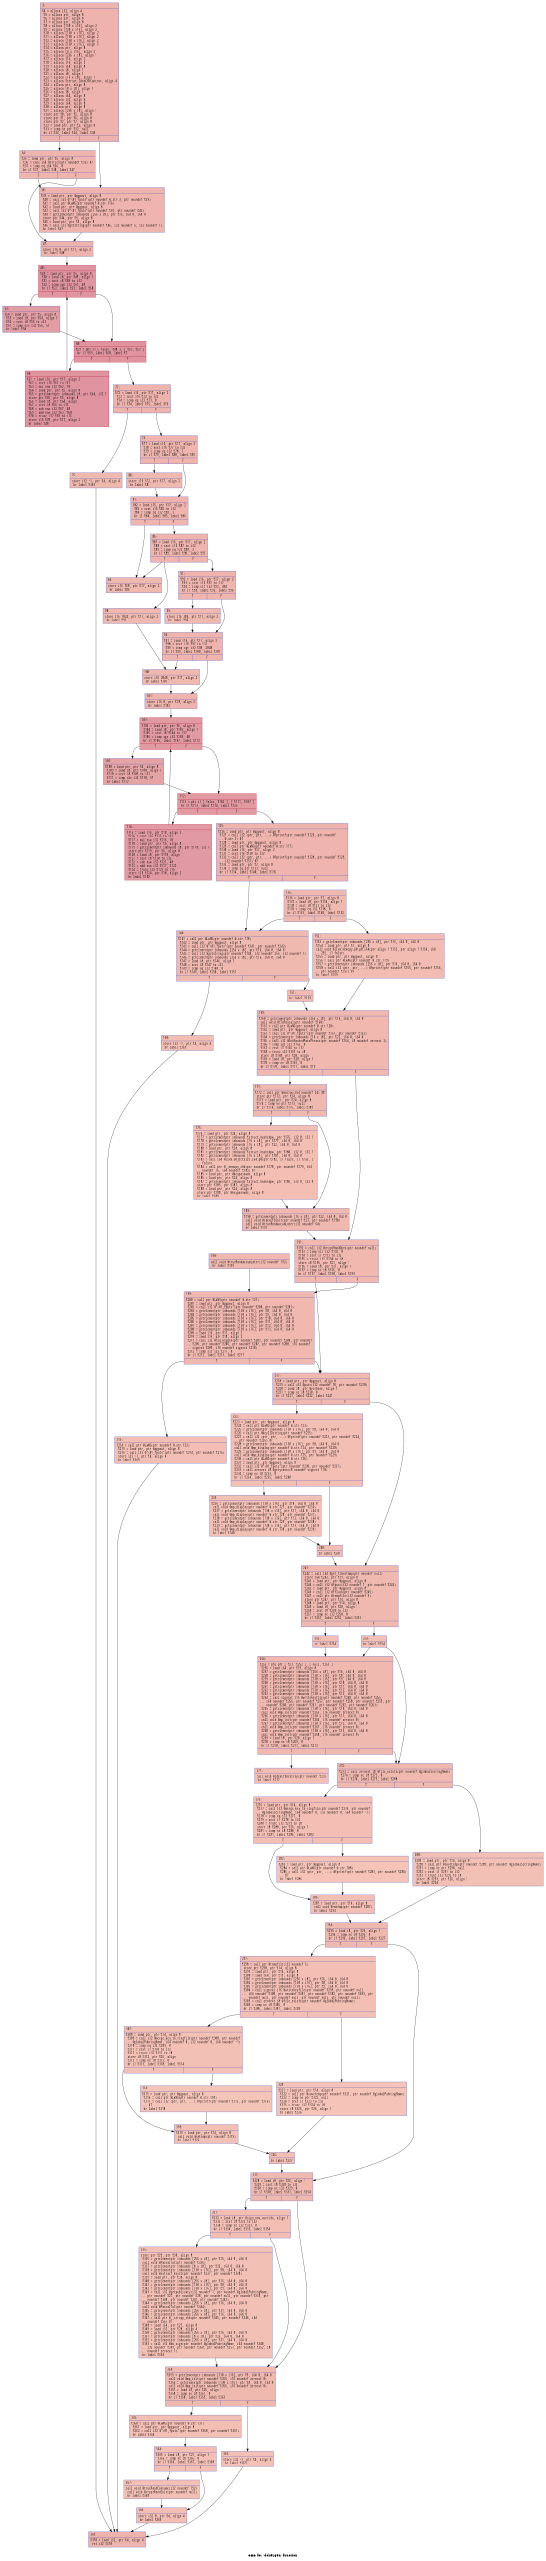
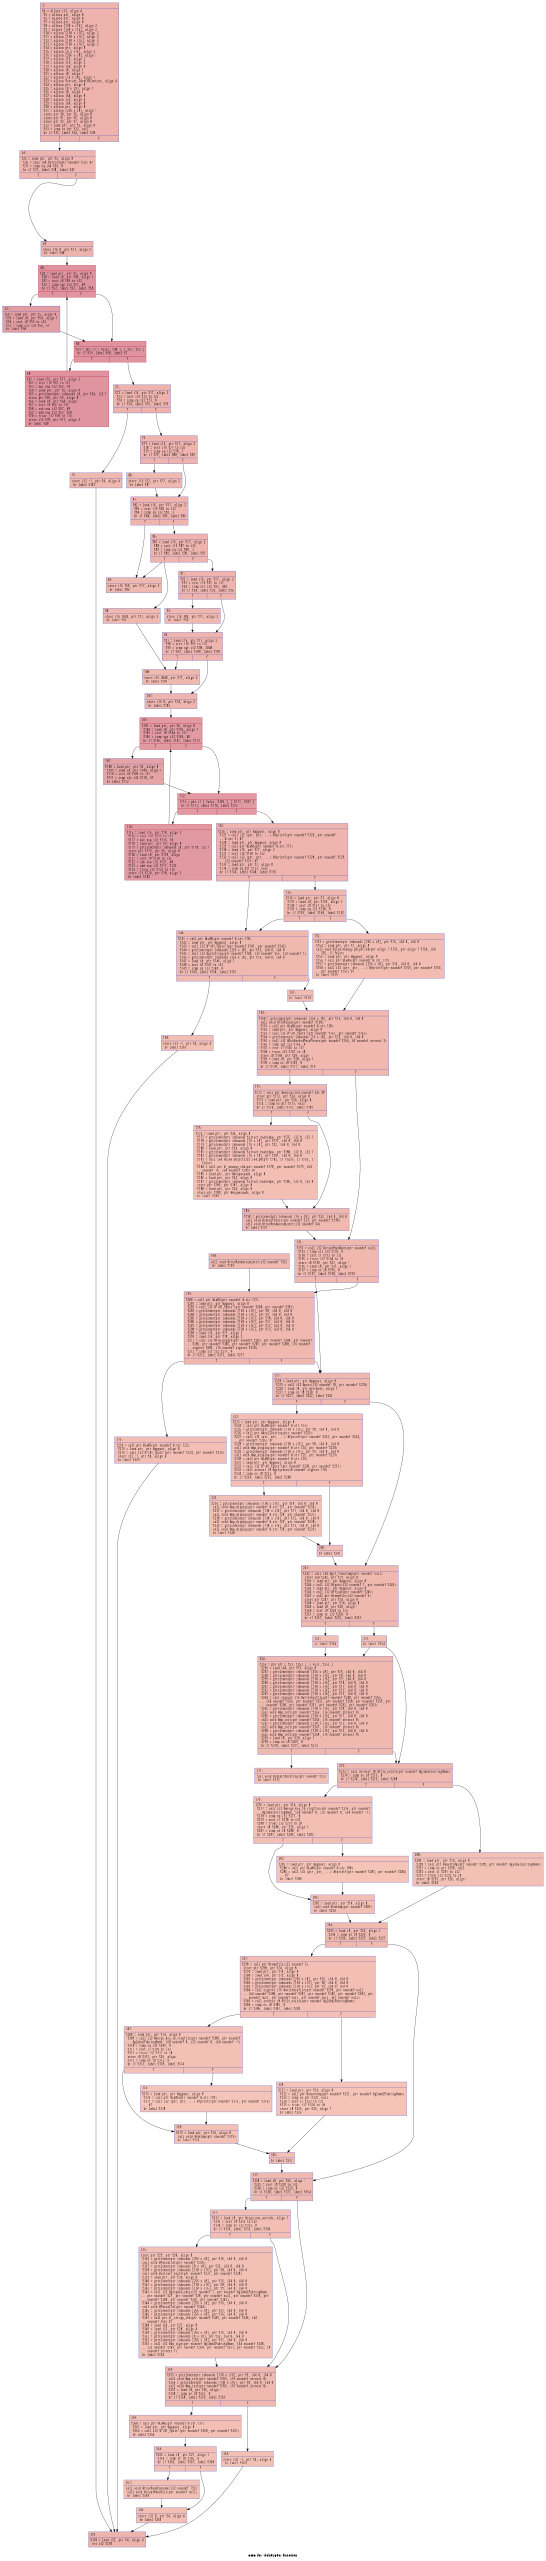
(102, 210) -> none
none -> (315, 884)
